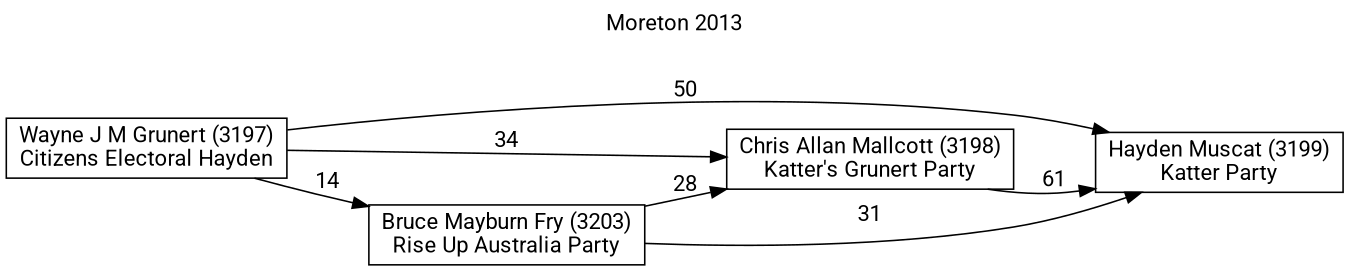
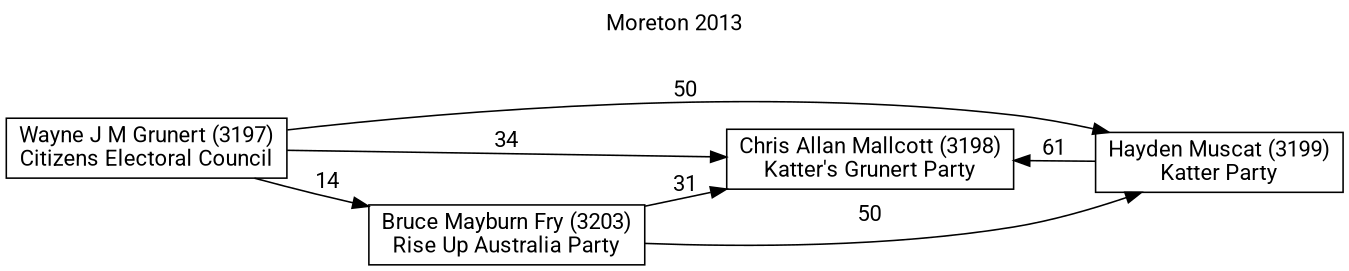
(147, 148) -> (147, 148)
(686, 185) -> (686, 185)
(1033, 193) -> (1063, 161)
(870, 215) -> (870, 215)
